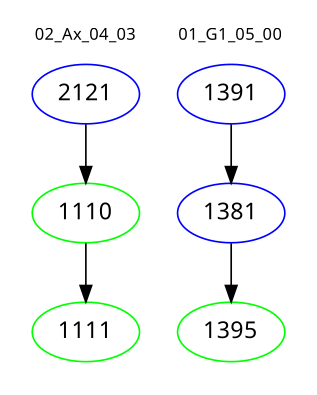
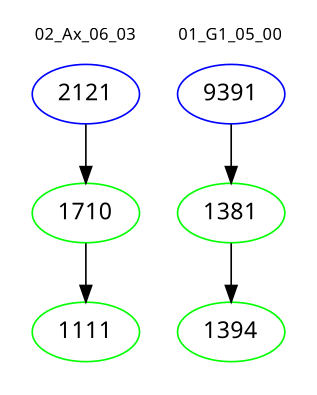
(86, 36) -> (86, 36)
(231, 94) -> (231, 94)
(86, 213) -> (86, 213)
(231, 213) -> (231, 213)
(231, 332) -> (231, 332)
